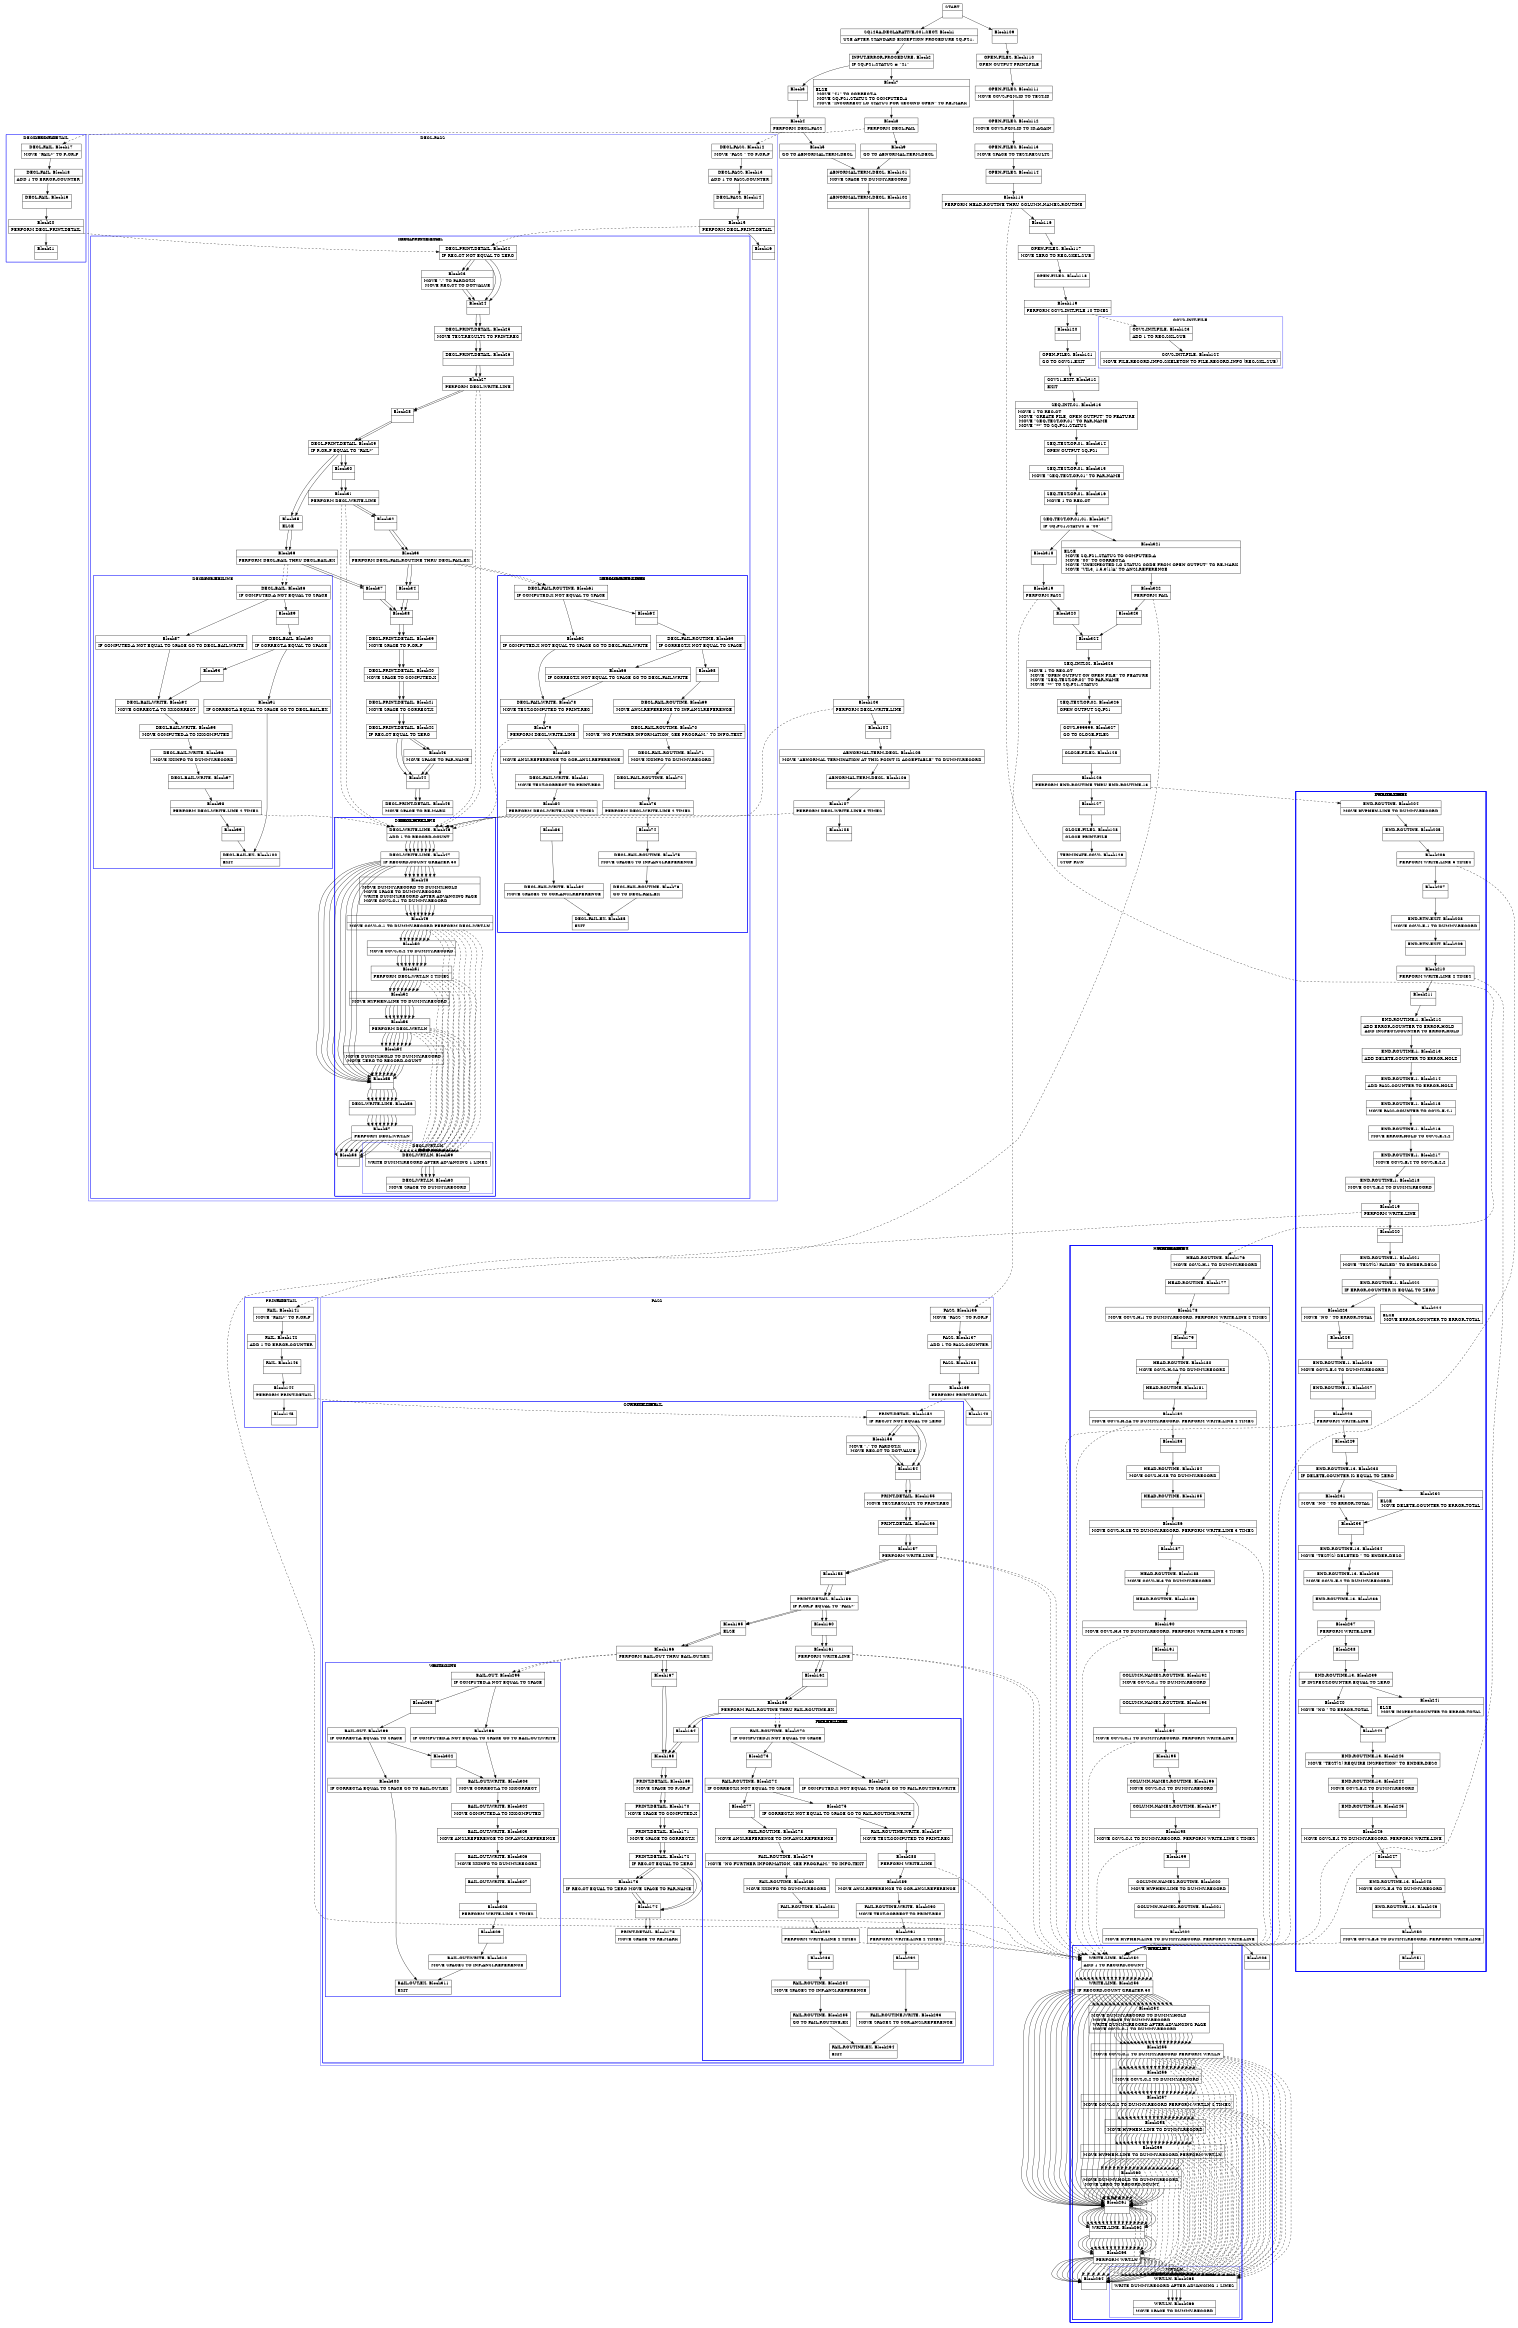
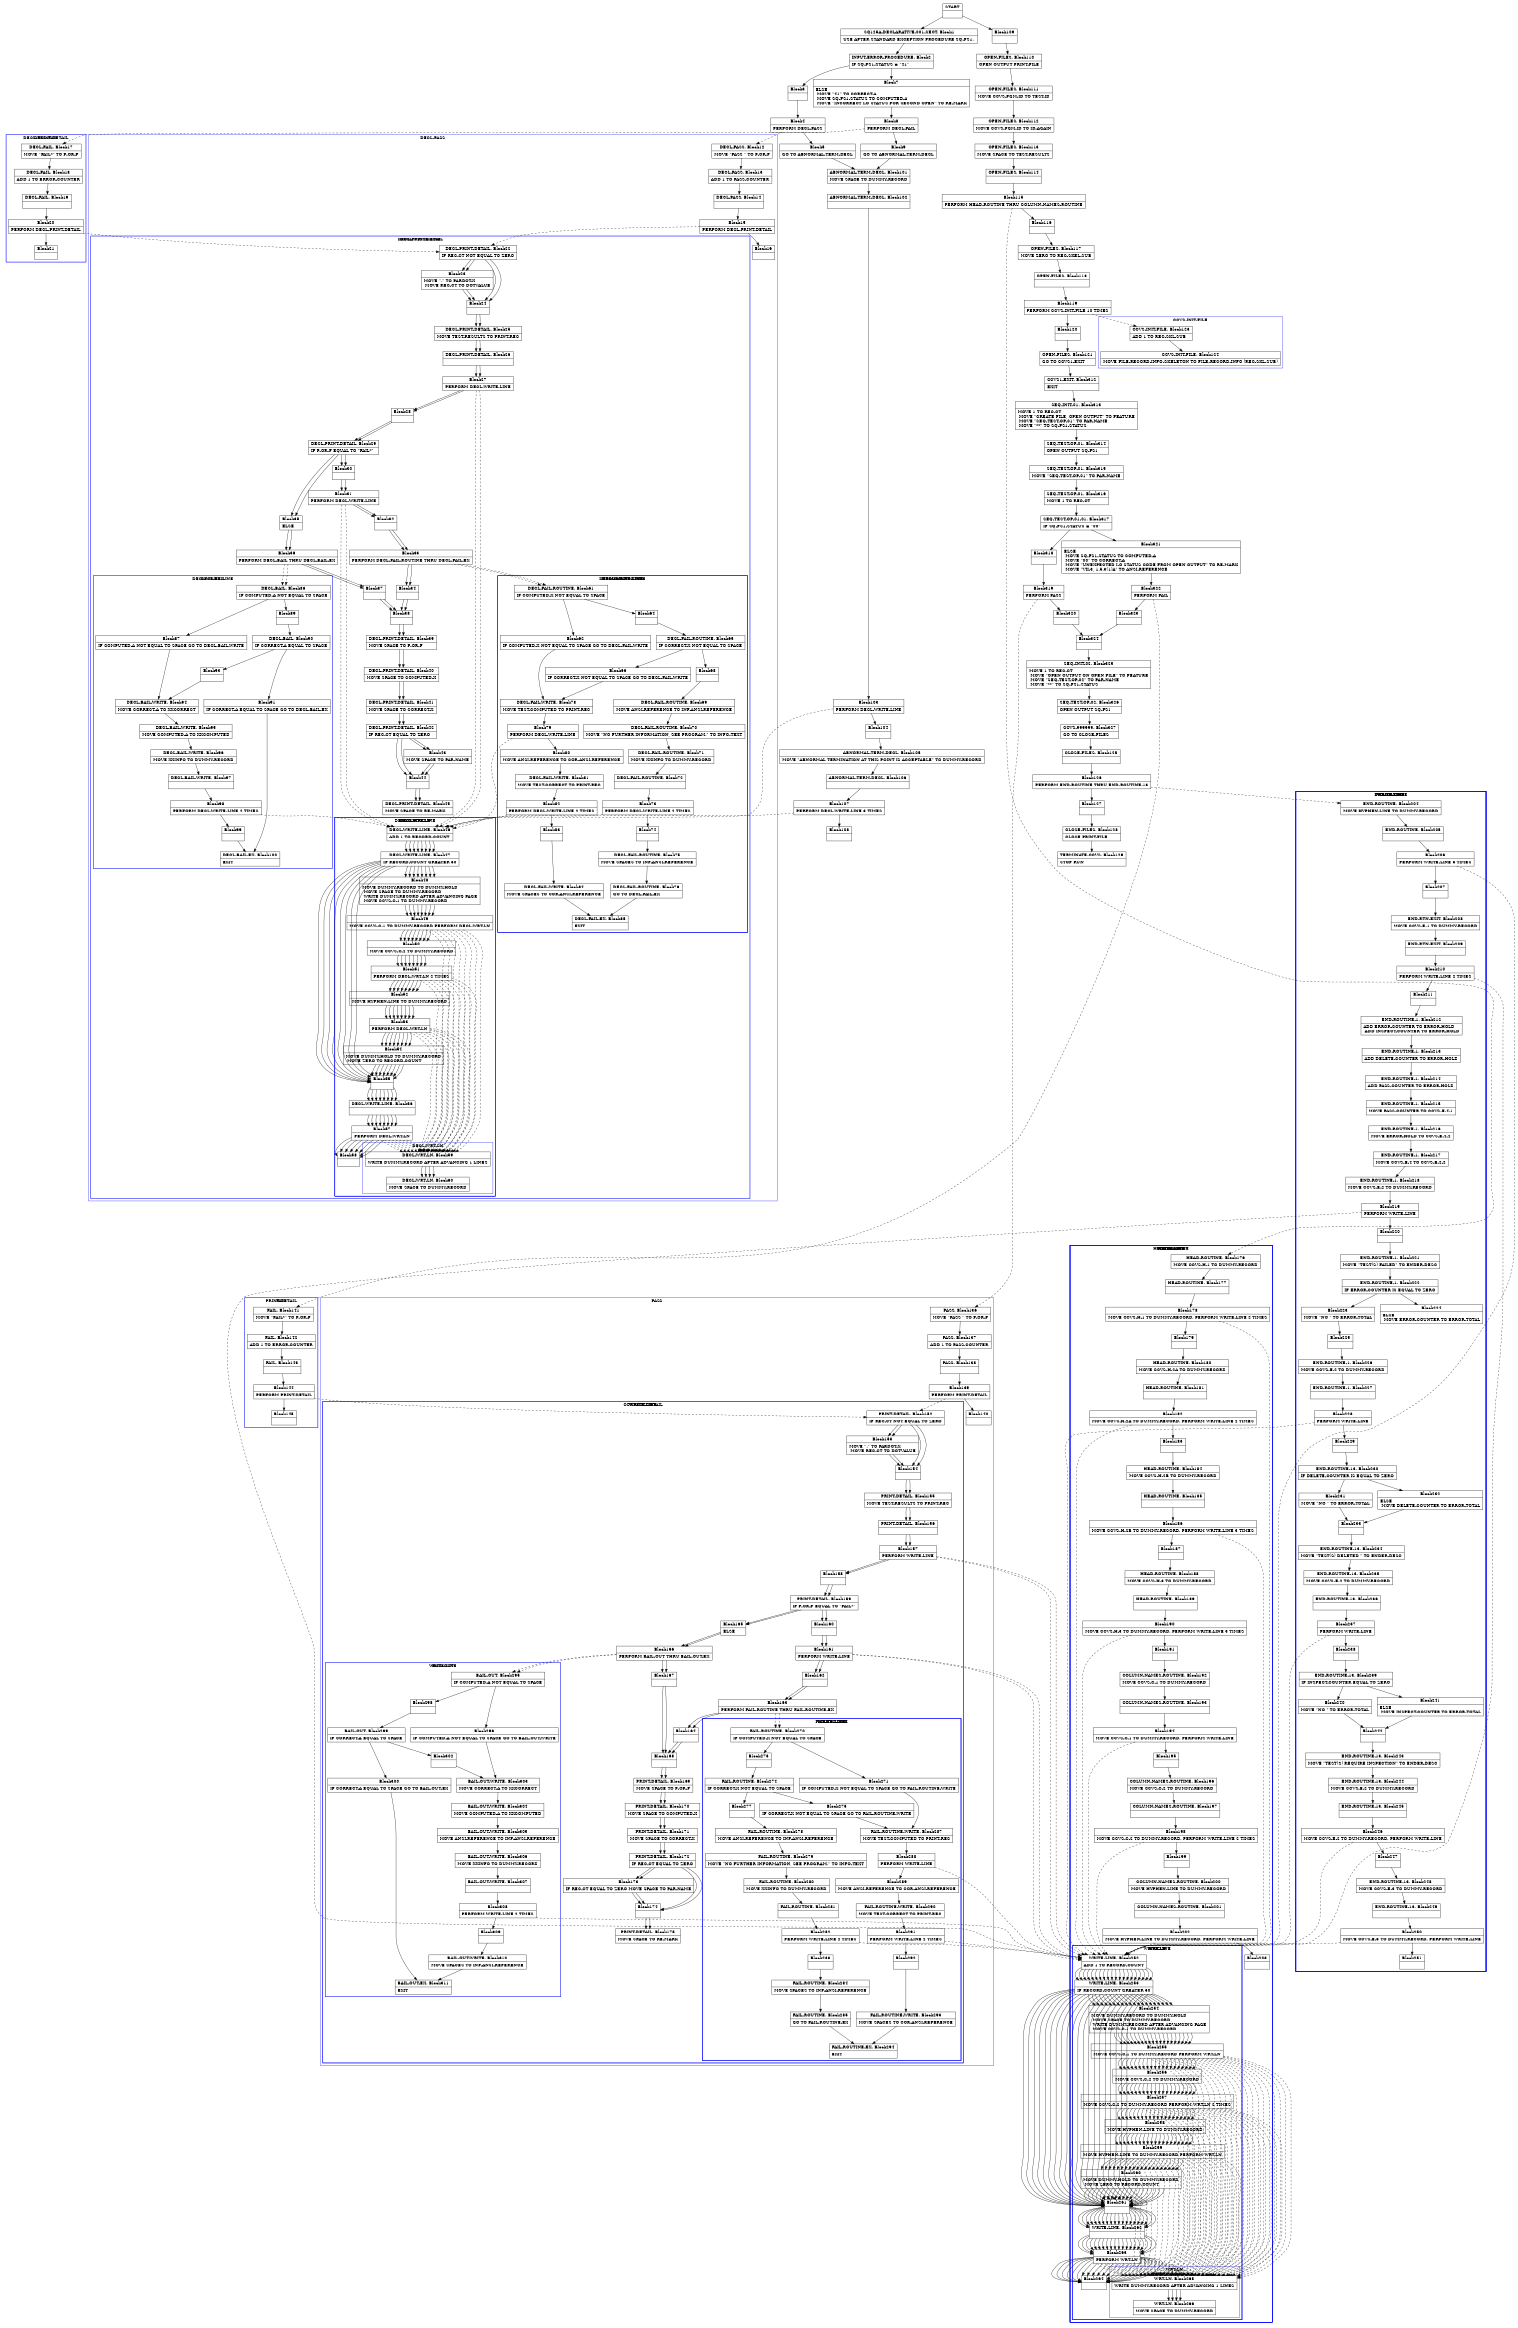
none -> (552, 819)
